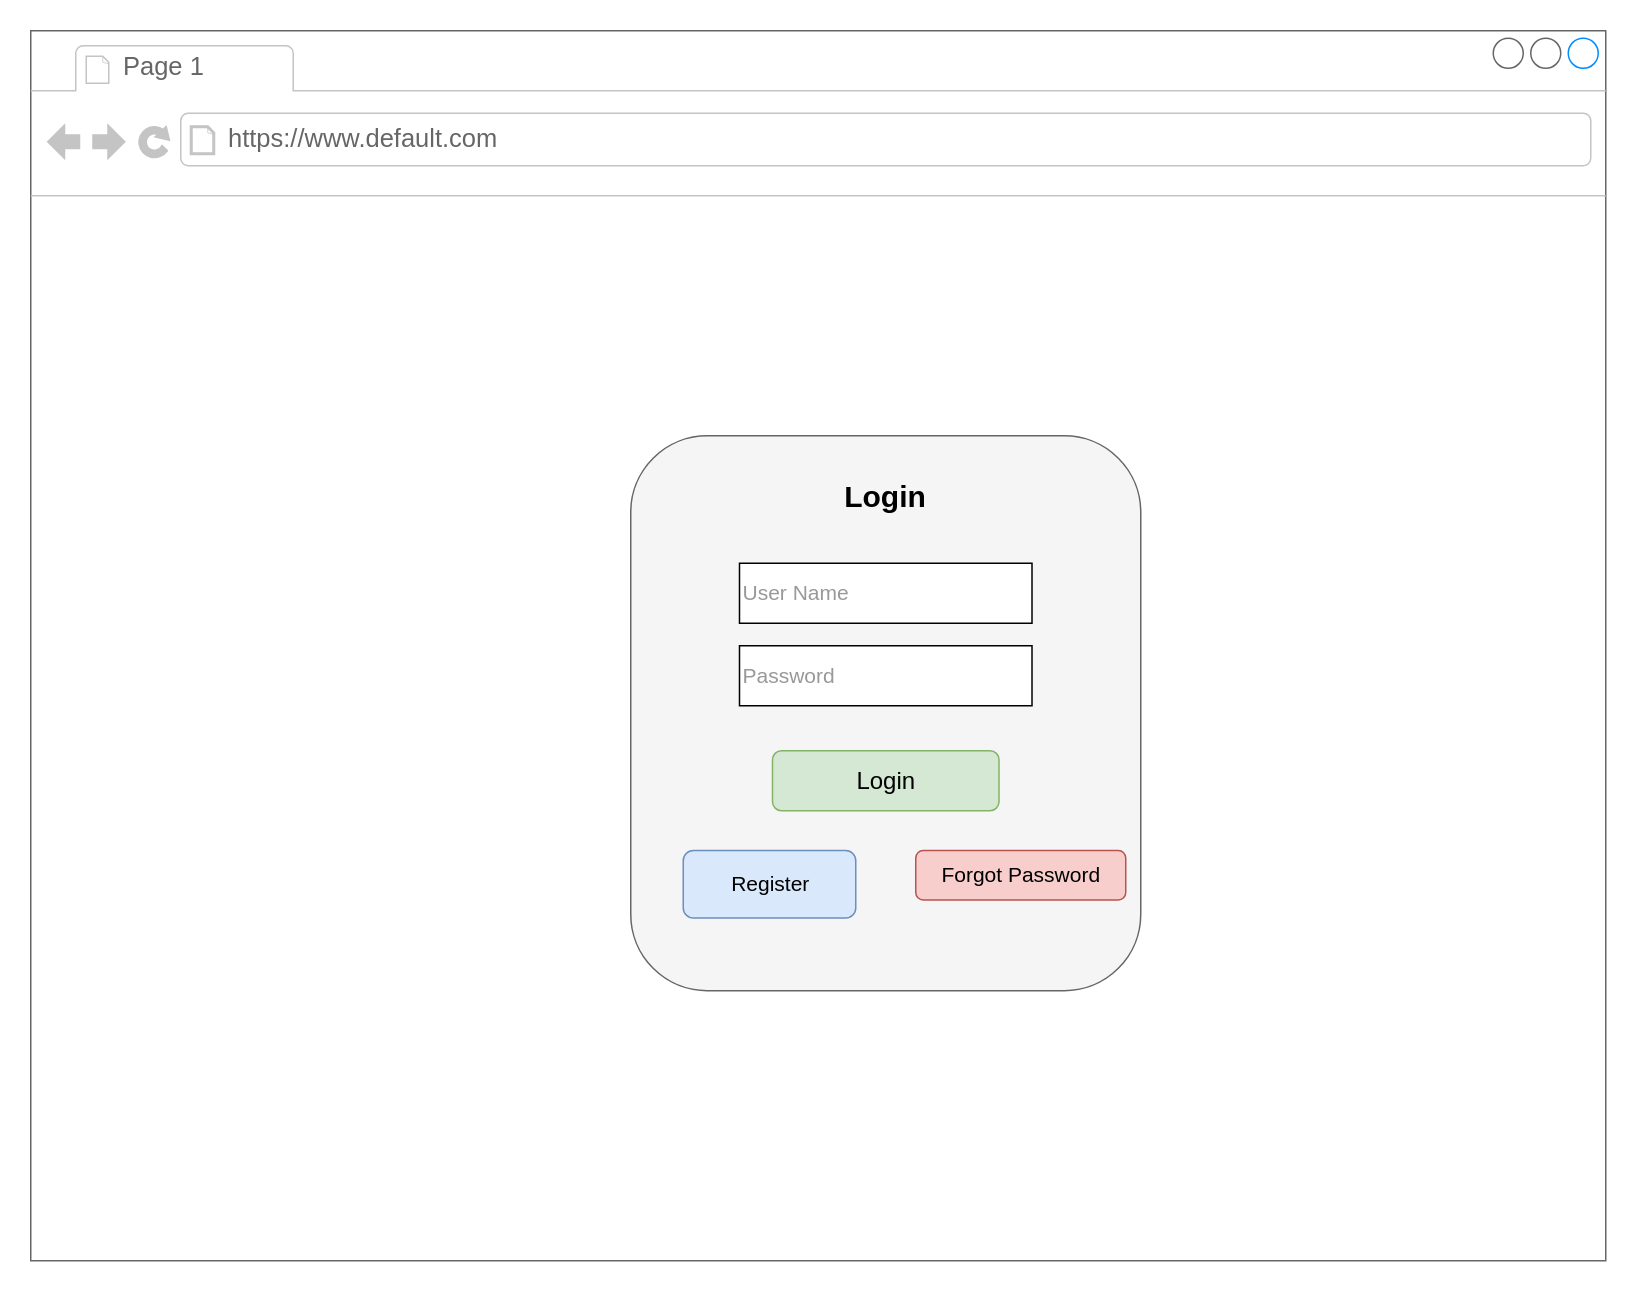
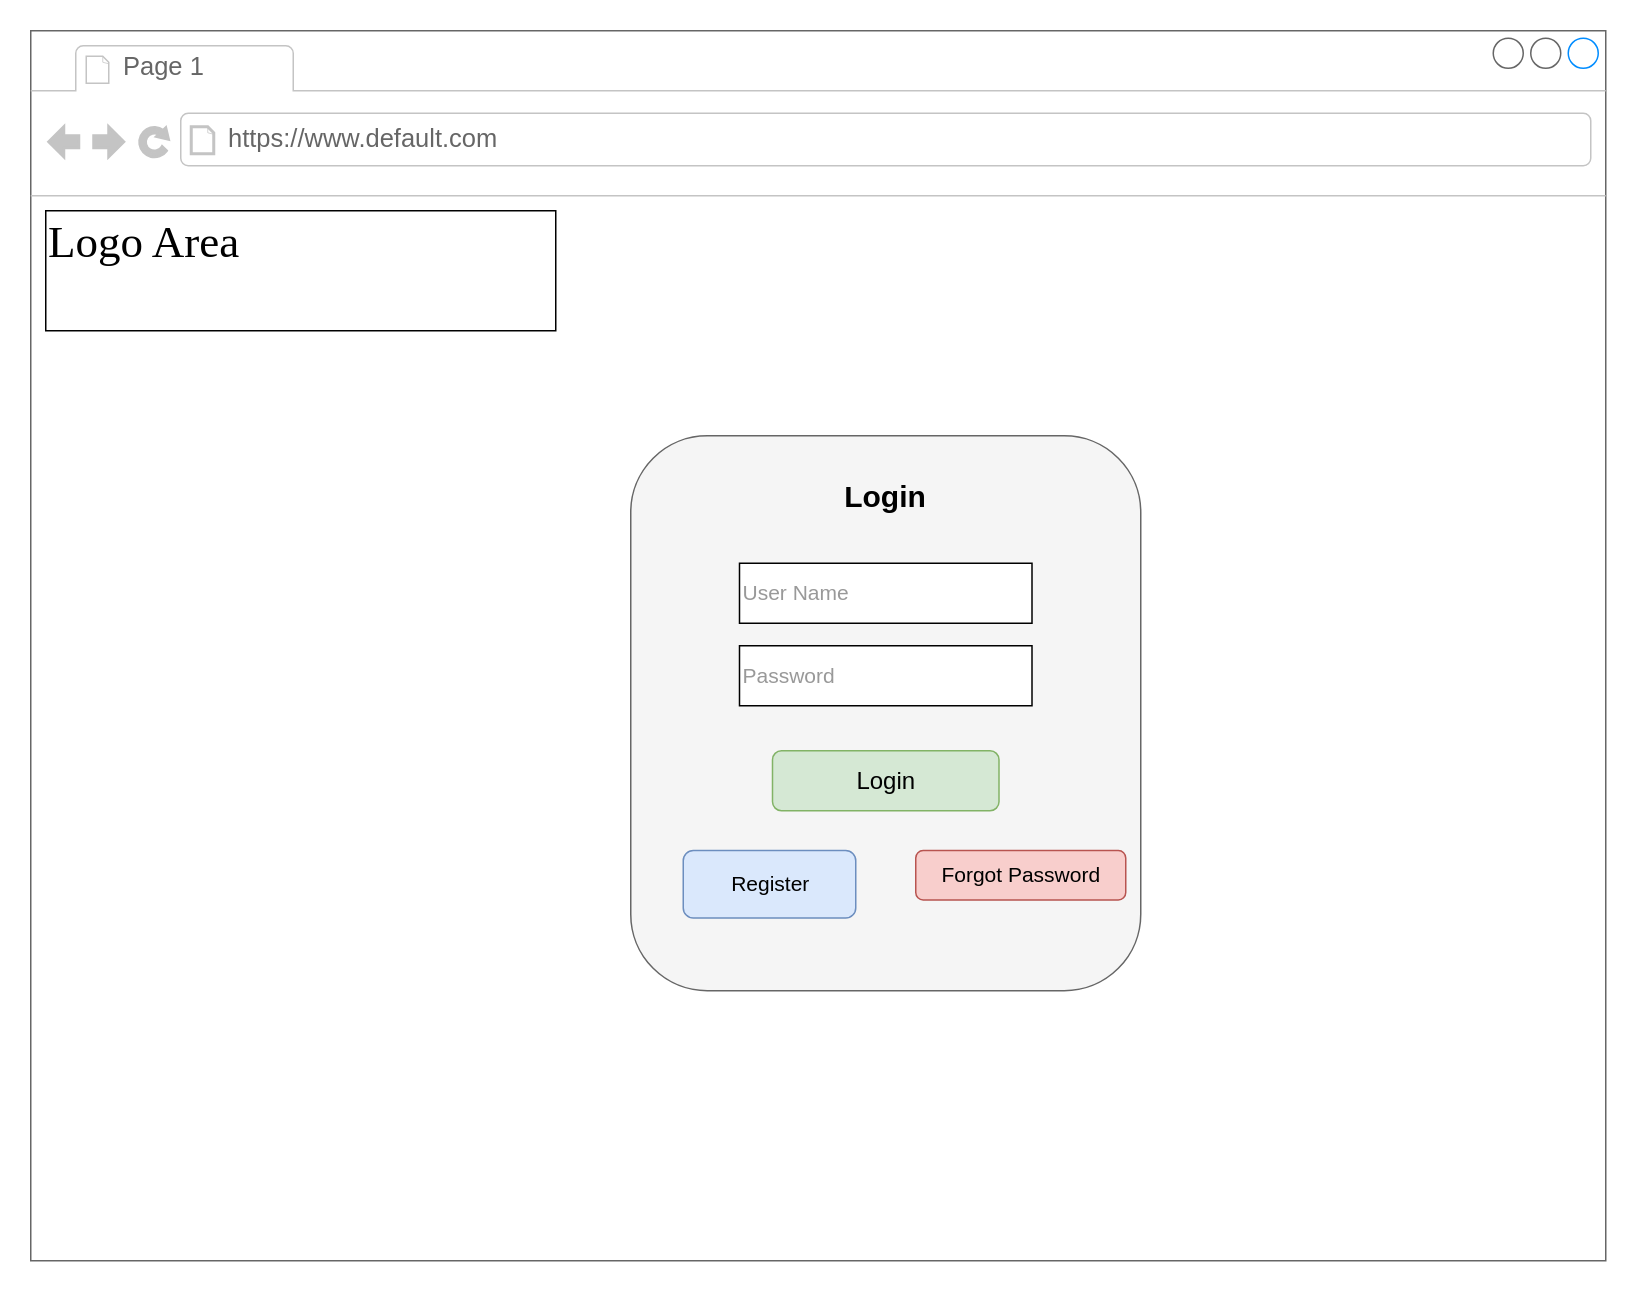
none -> (301, 271)
